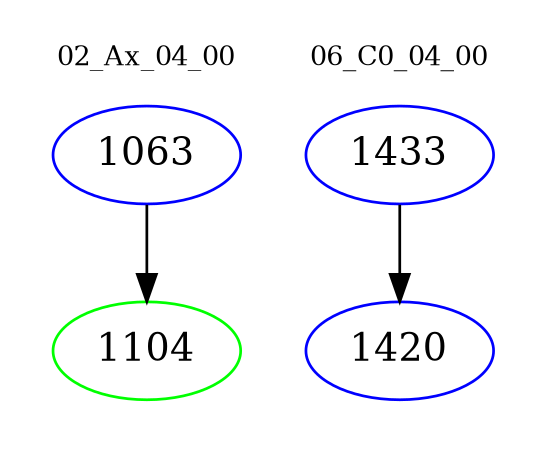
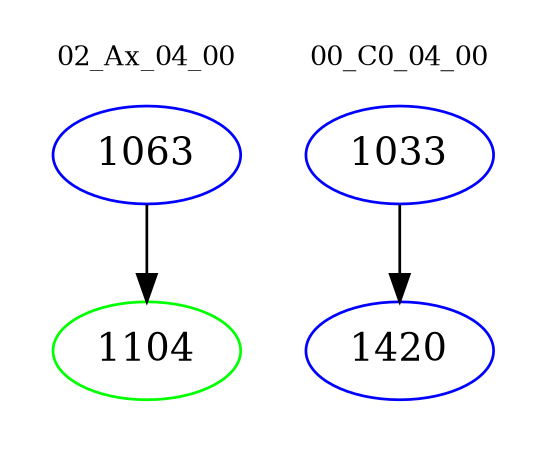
(400, 58) -> (400, 58)
(400, 155) -> (400, 155)
